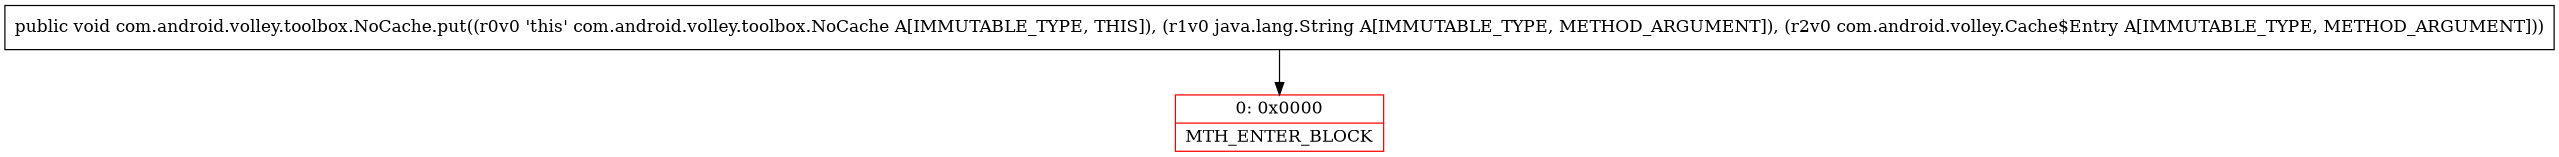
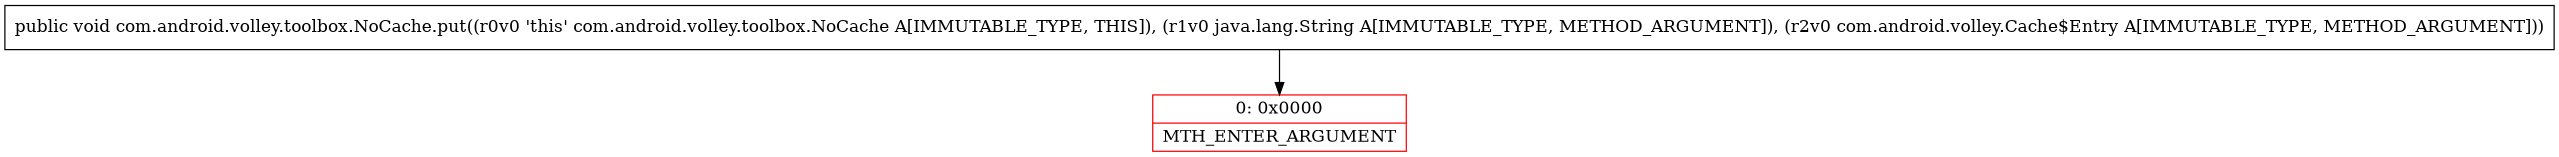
(1280, 137) -> (1280, 137)
